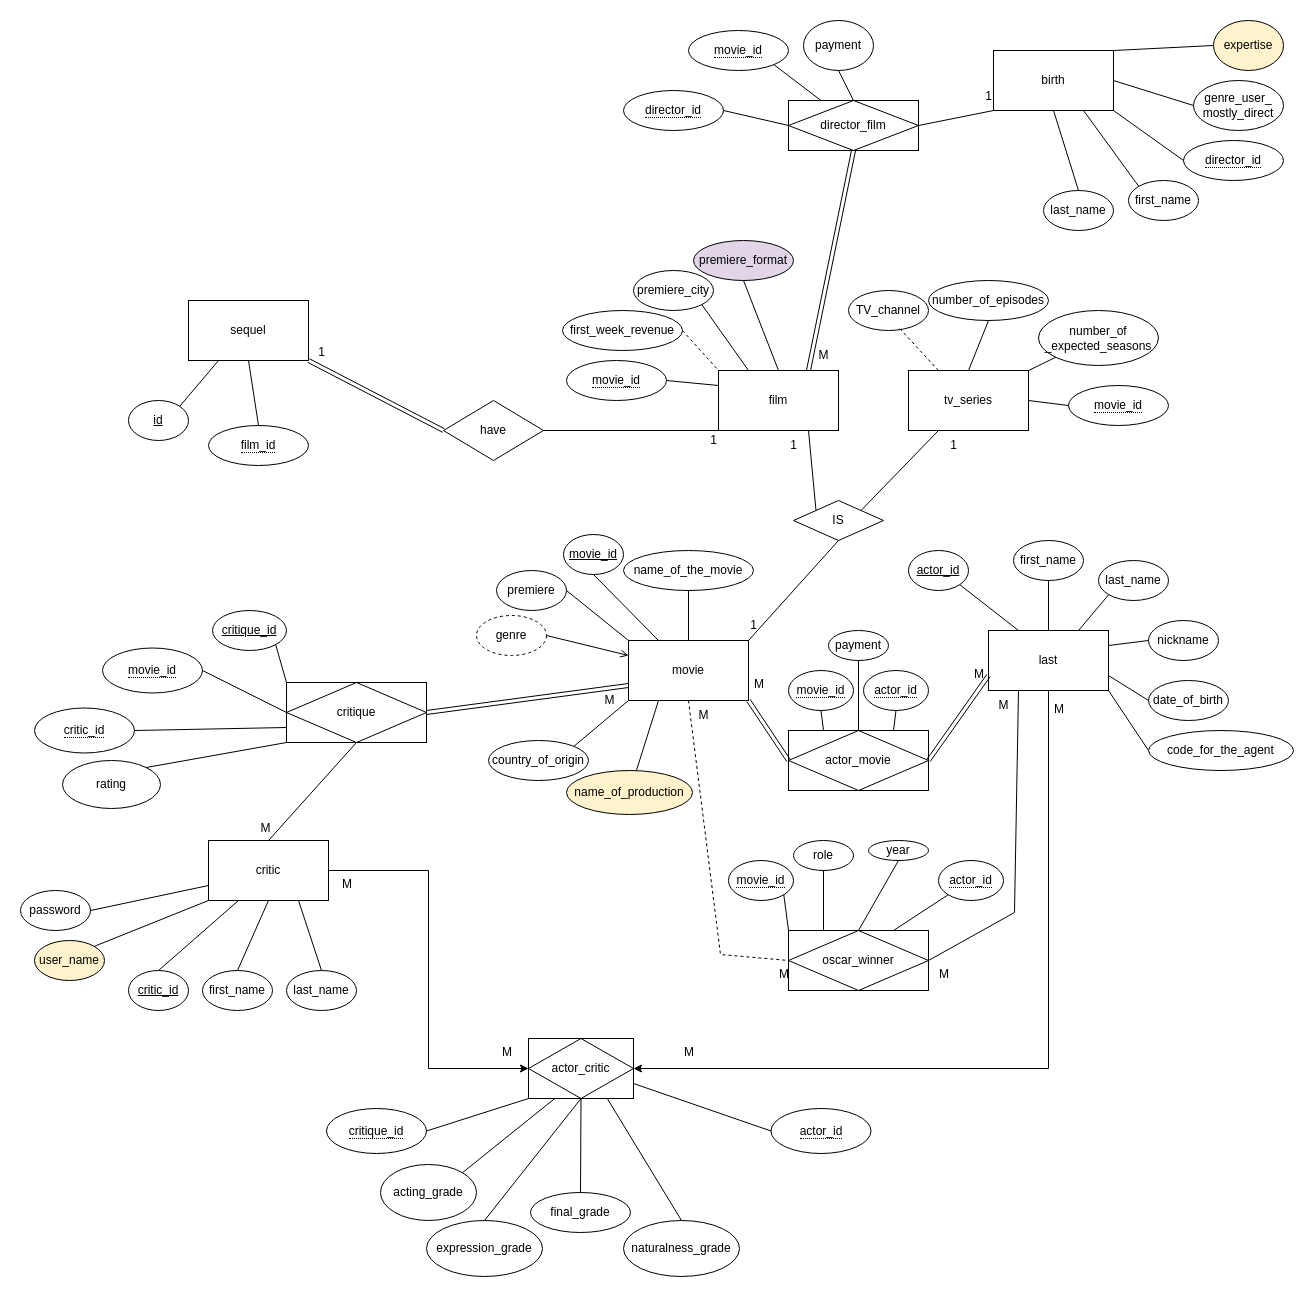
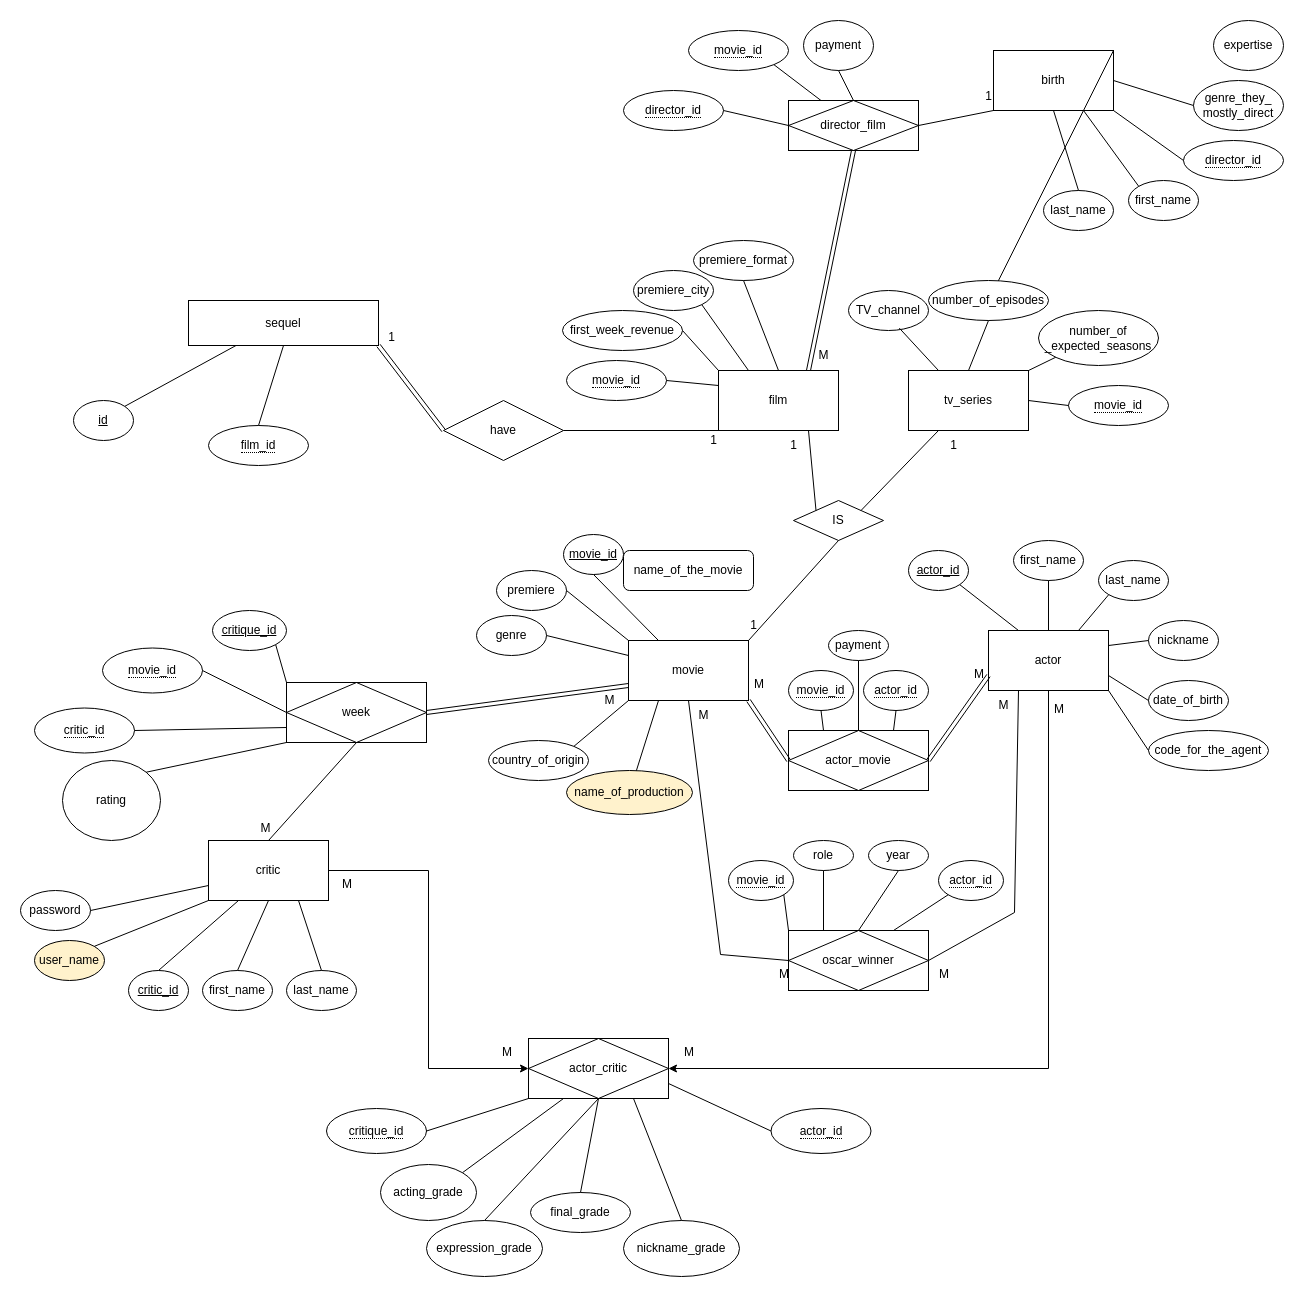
(1249, 46) -> (1249, 46)
(1164, 48) -> (1056, 165)
(1239, 106) -> (1239, 106)
(744, 261) -> (744, 261)
(249, 331) -> (284, 323)
(919, 349) -> (919, 349)
(701, 351) -> (701, 351)
(159, 421) -> (104, 421)
(494, 431) -> (504, 431)
(689, 571) -> (689, 571)
(689, 616) -> none
(512, 636) -> (512, 636)
(622, 654) -> (624, 654)
(1049, 661) -> (1049, 661)
(357, 713) -> (357, 713)
(1221, 751) -> (1209, 751)
(112, 785) -> (112, 801)
(899, 851) -> (899, 856)
(709, 861) -> (709, 861)
(581, 1069) -> (599, 1069)
(682, 1249) -> (682, 1249)
